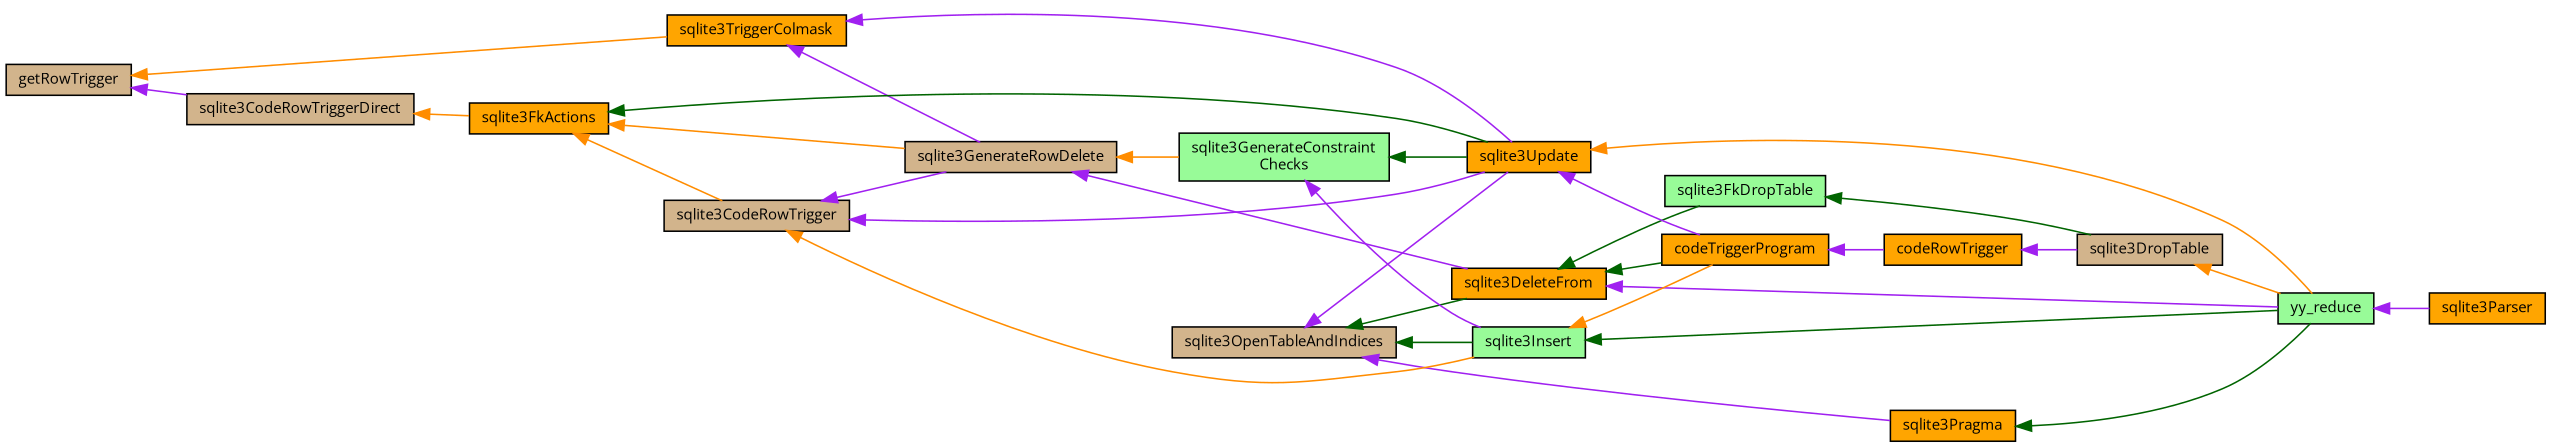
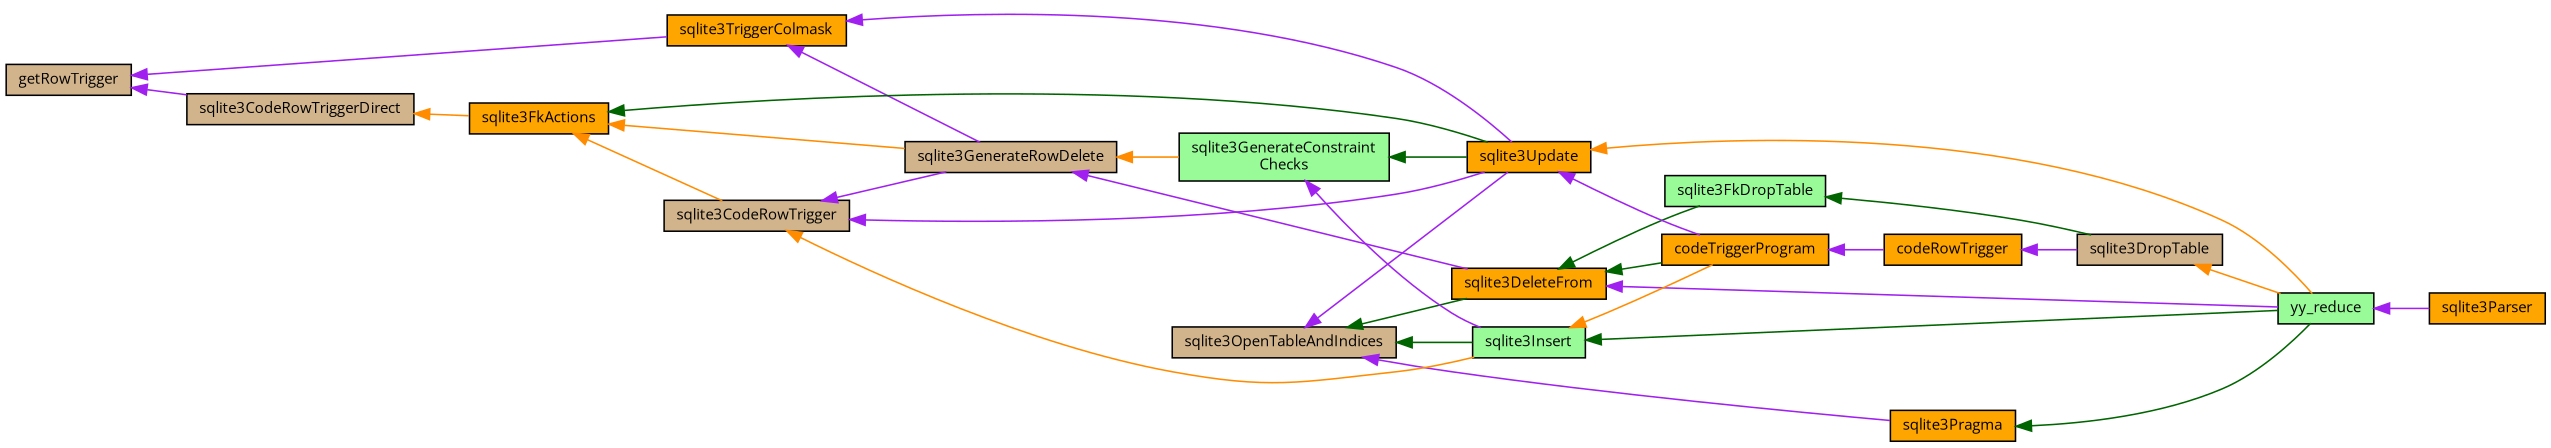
(407, 56) -> (407, 56)
